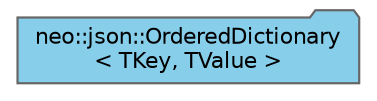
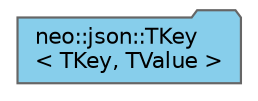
(188, 50) -> (129, 50)
